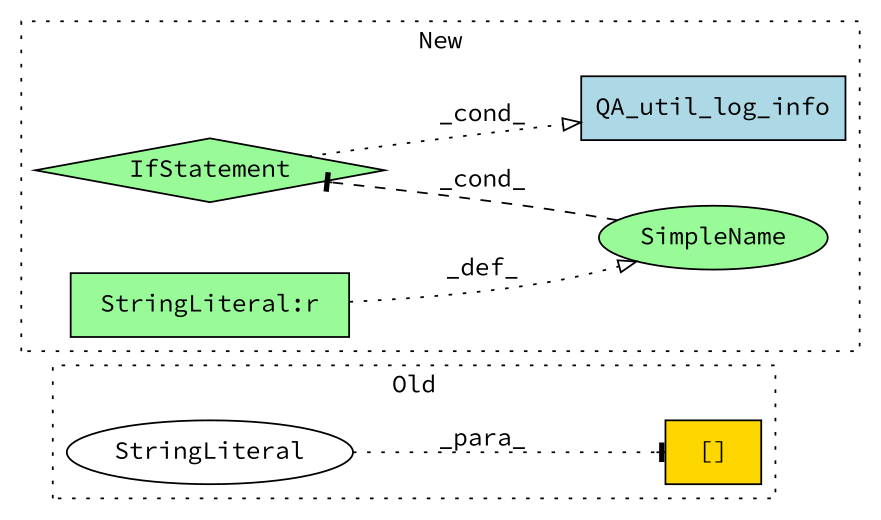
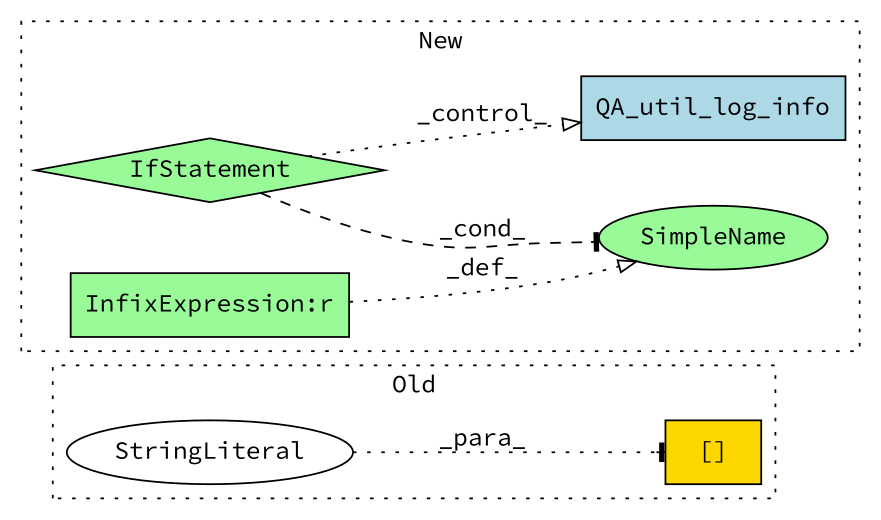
(483, 114) -> (483, 114)
(475, 199) -> (422, 244)
(210, 305) -> (210, 305)
